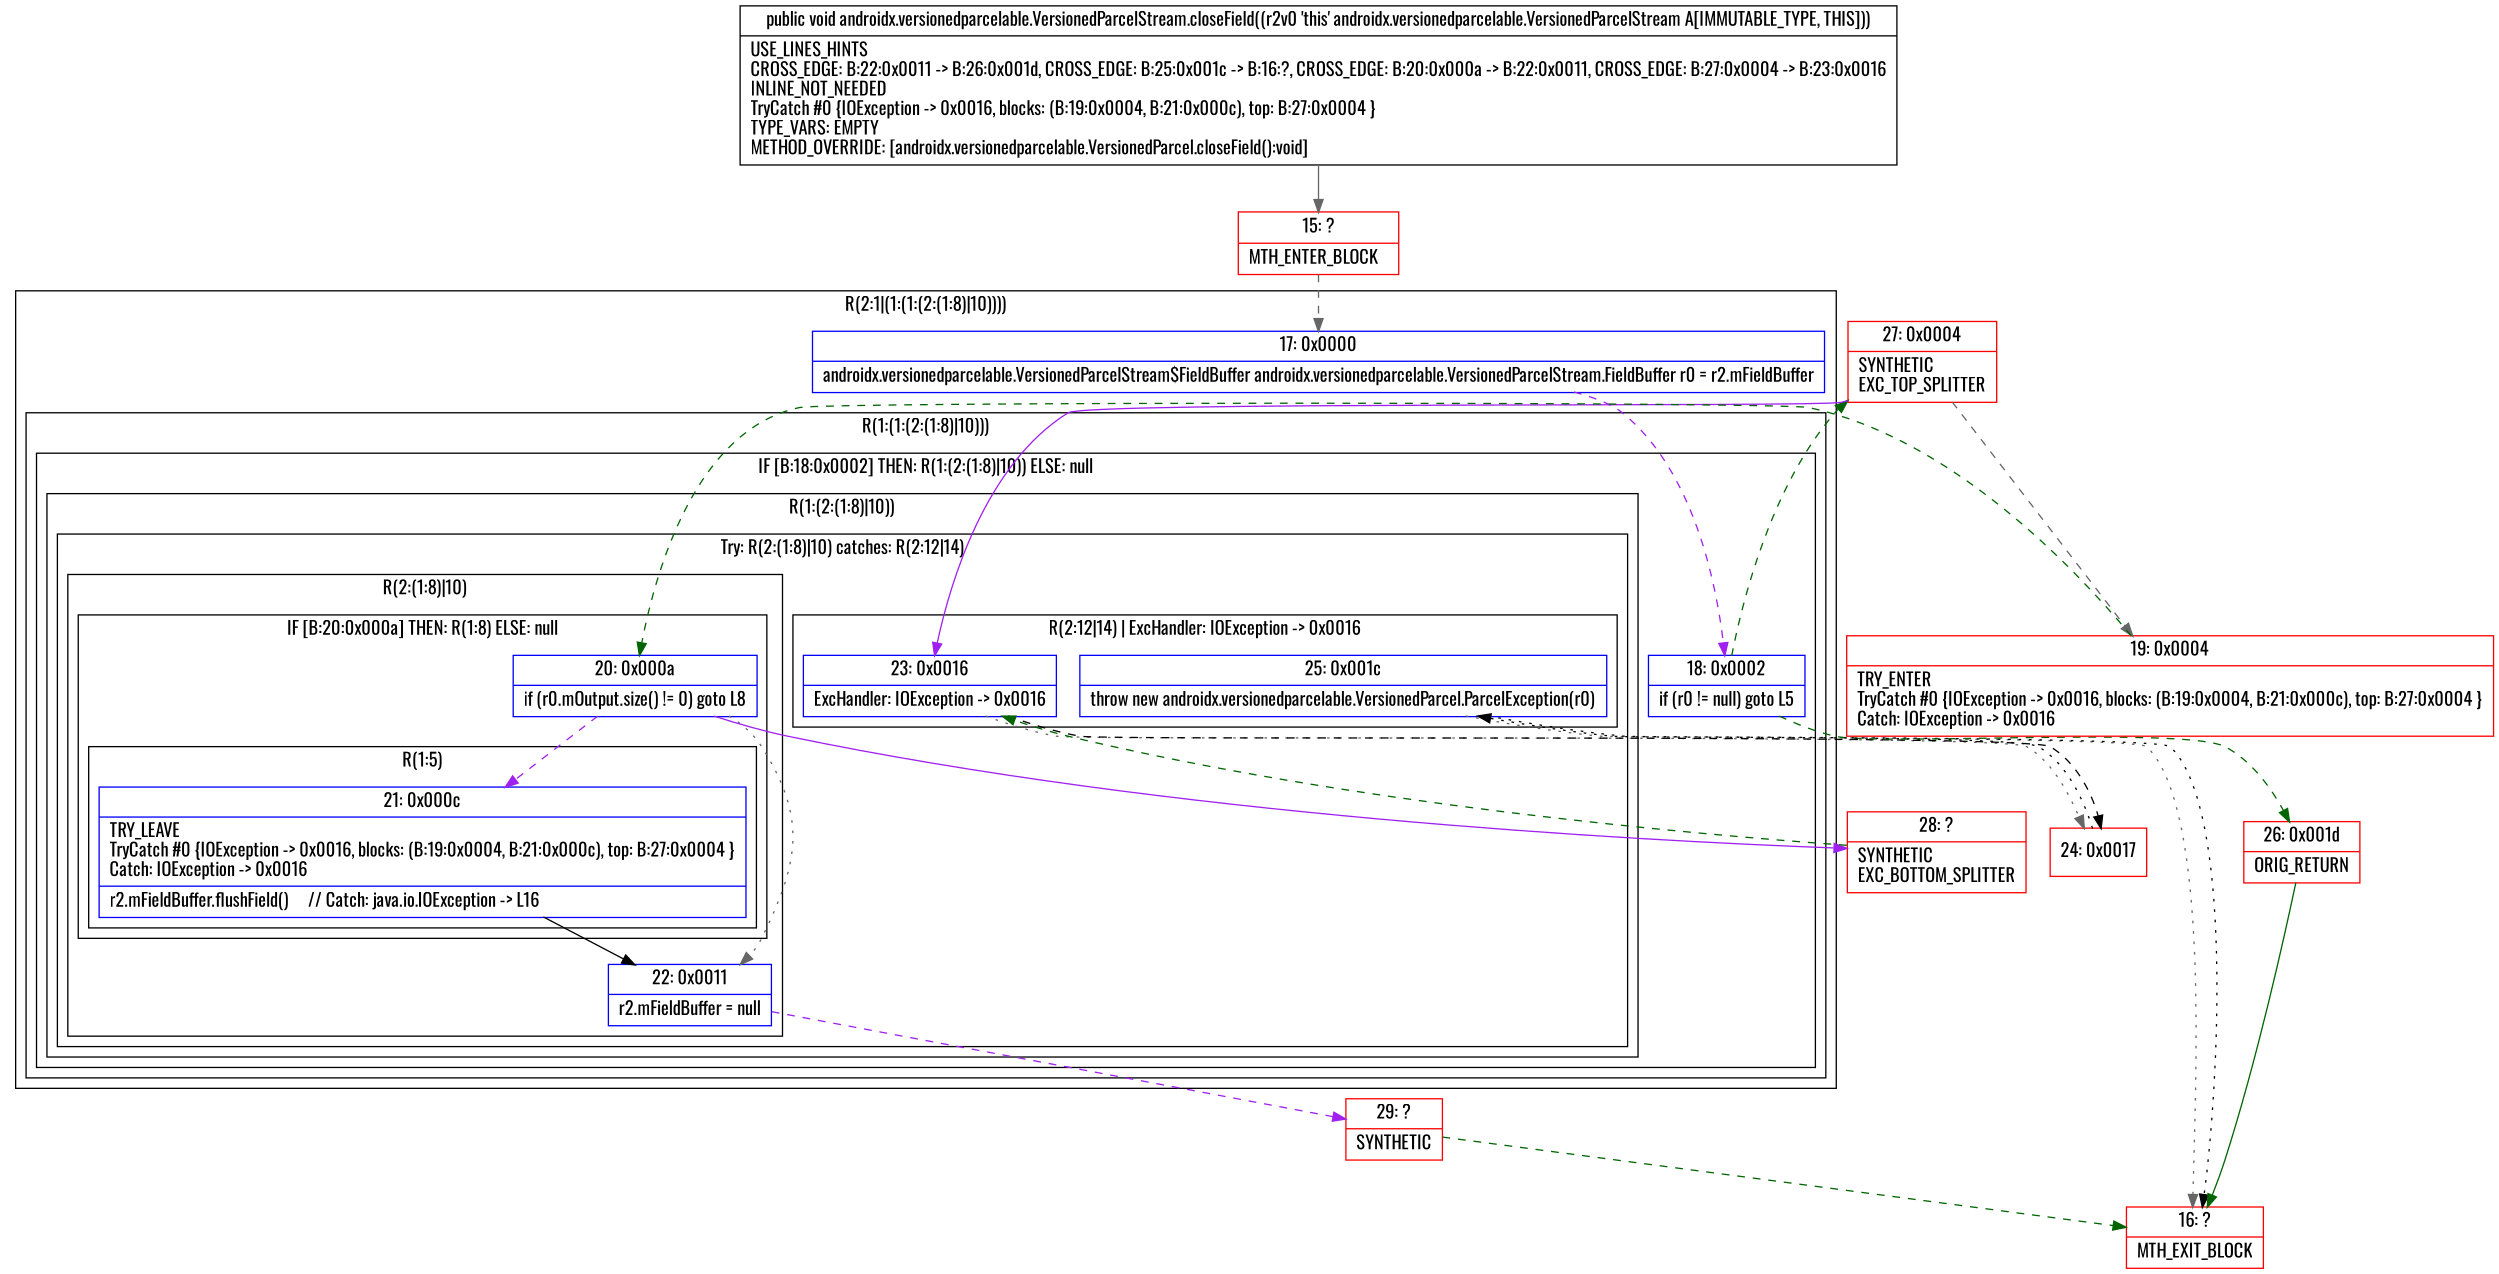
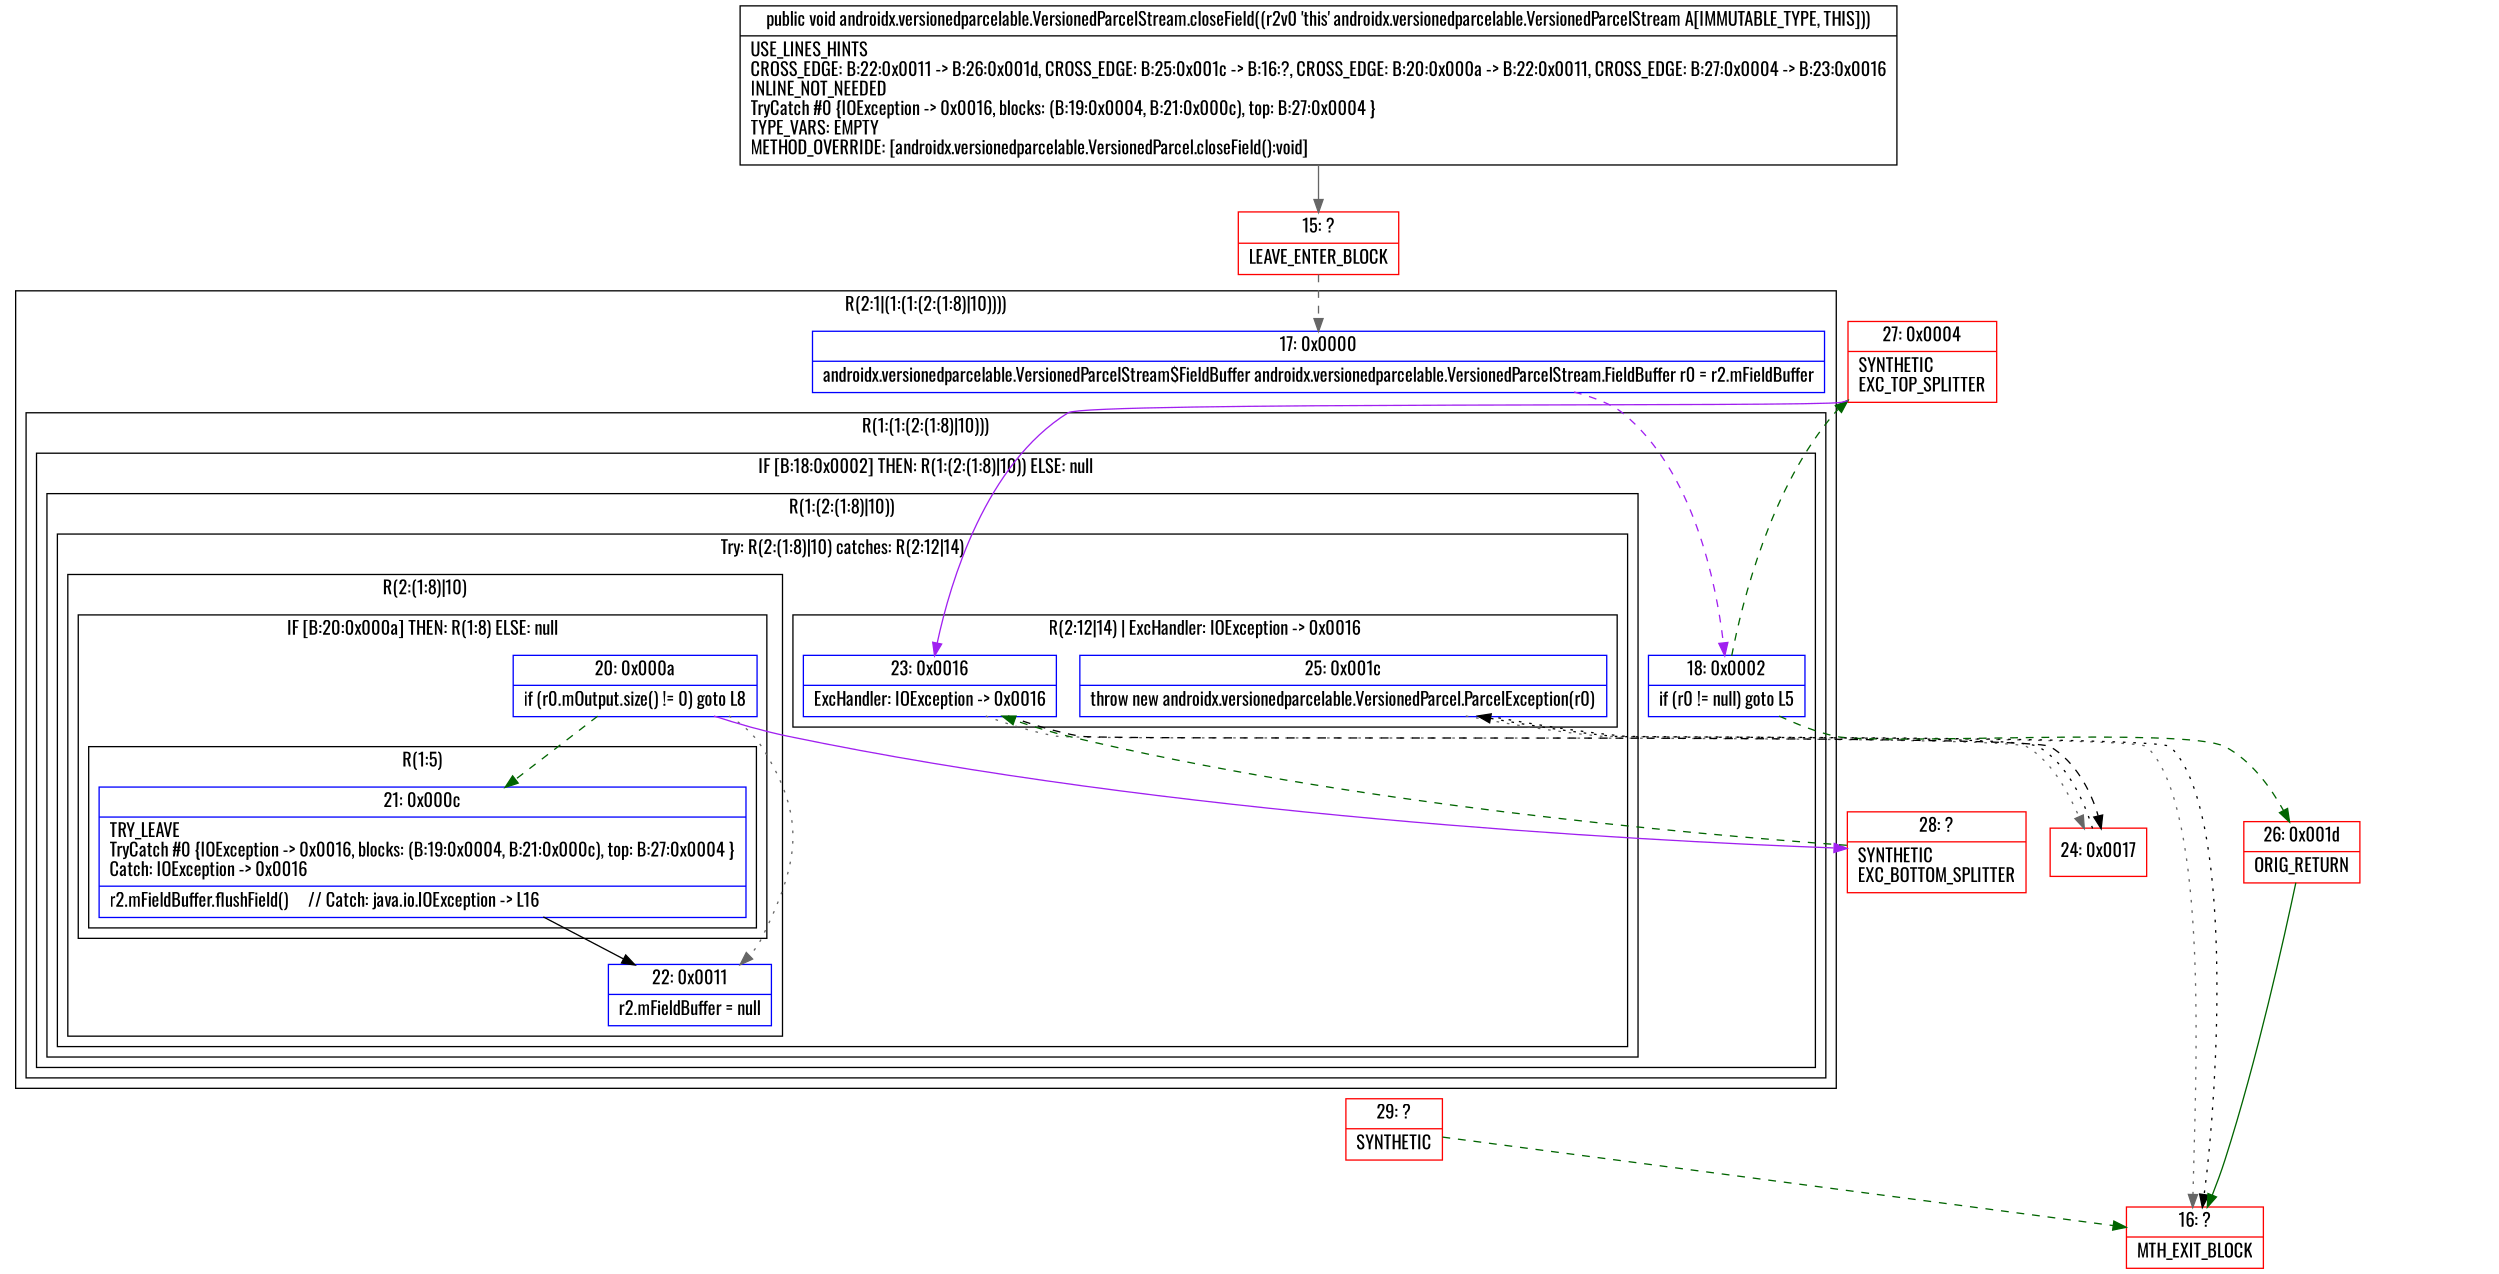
(1314, 258) -> (1319, 258)
(2170, 686) -> none
(546, 756) -> (546, 756)
(912, 1038) -> none
